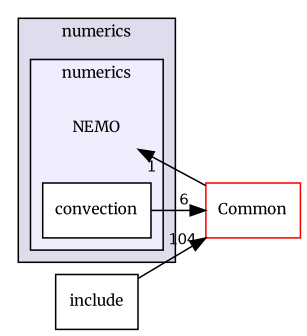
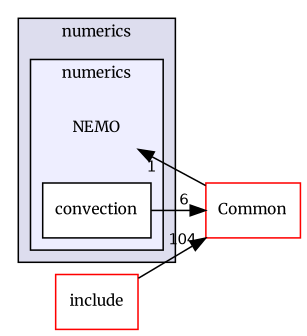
(97, 302) -> (97, 302)
